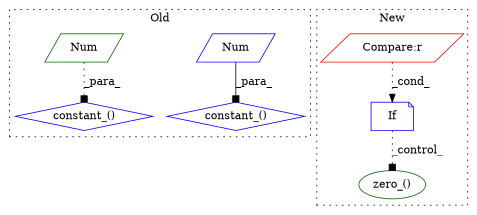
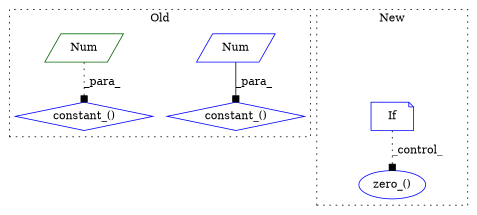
(392, 48) -> none
(392, 185) -> (392, 185)
